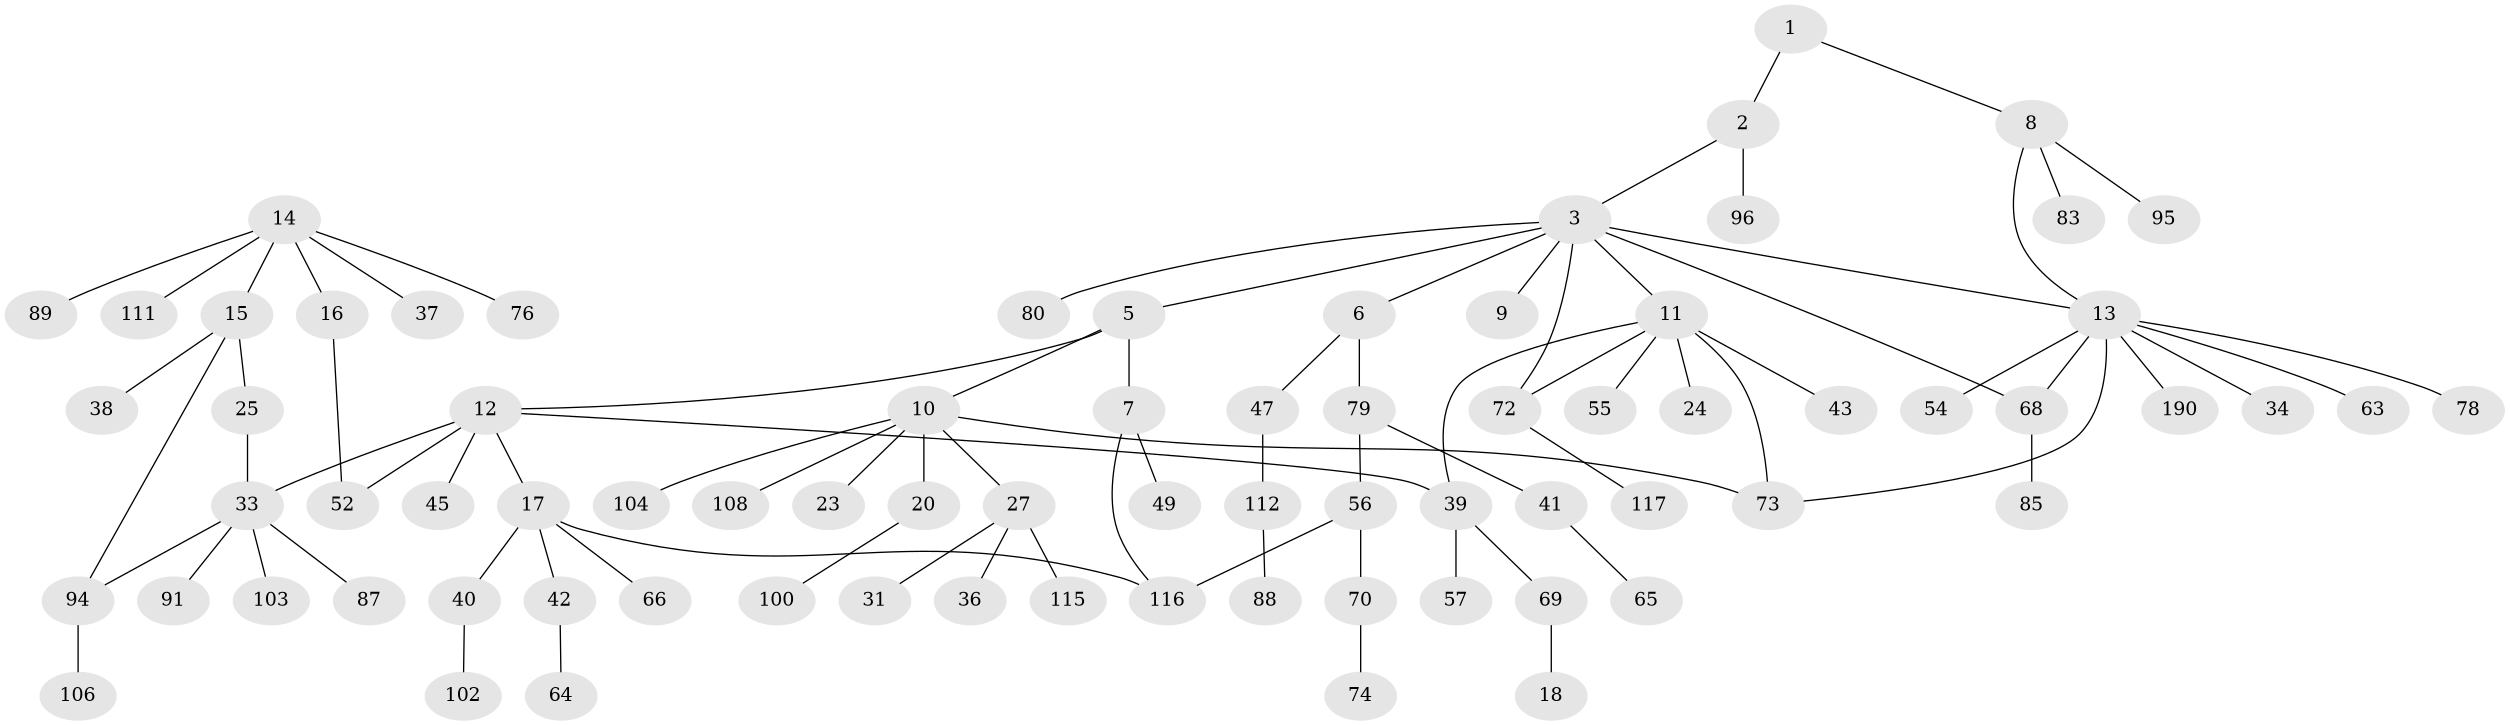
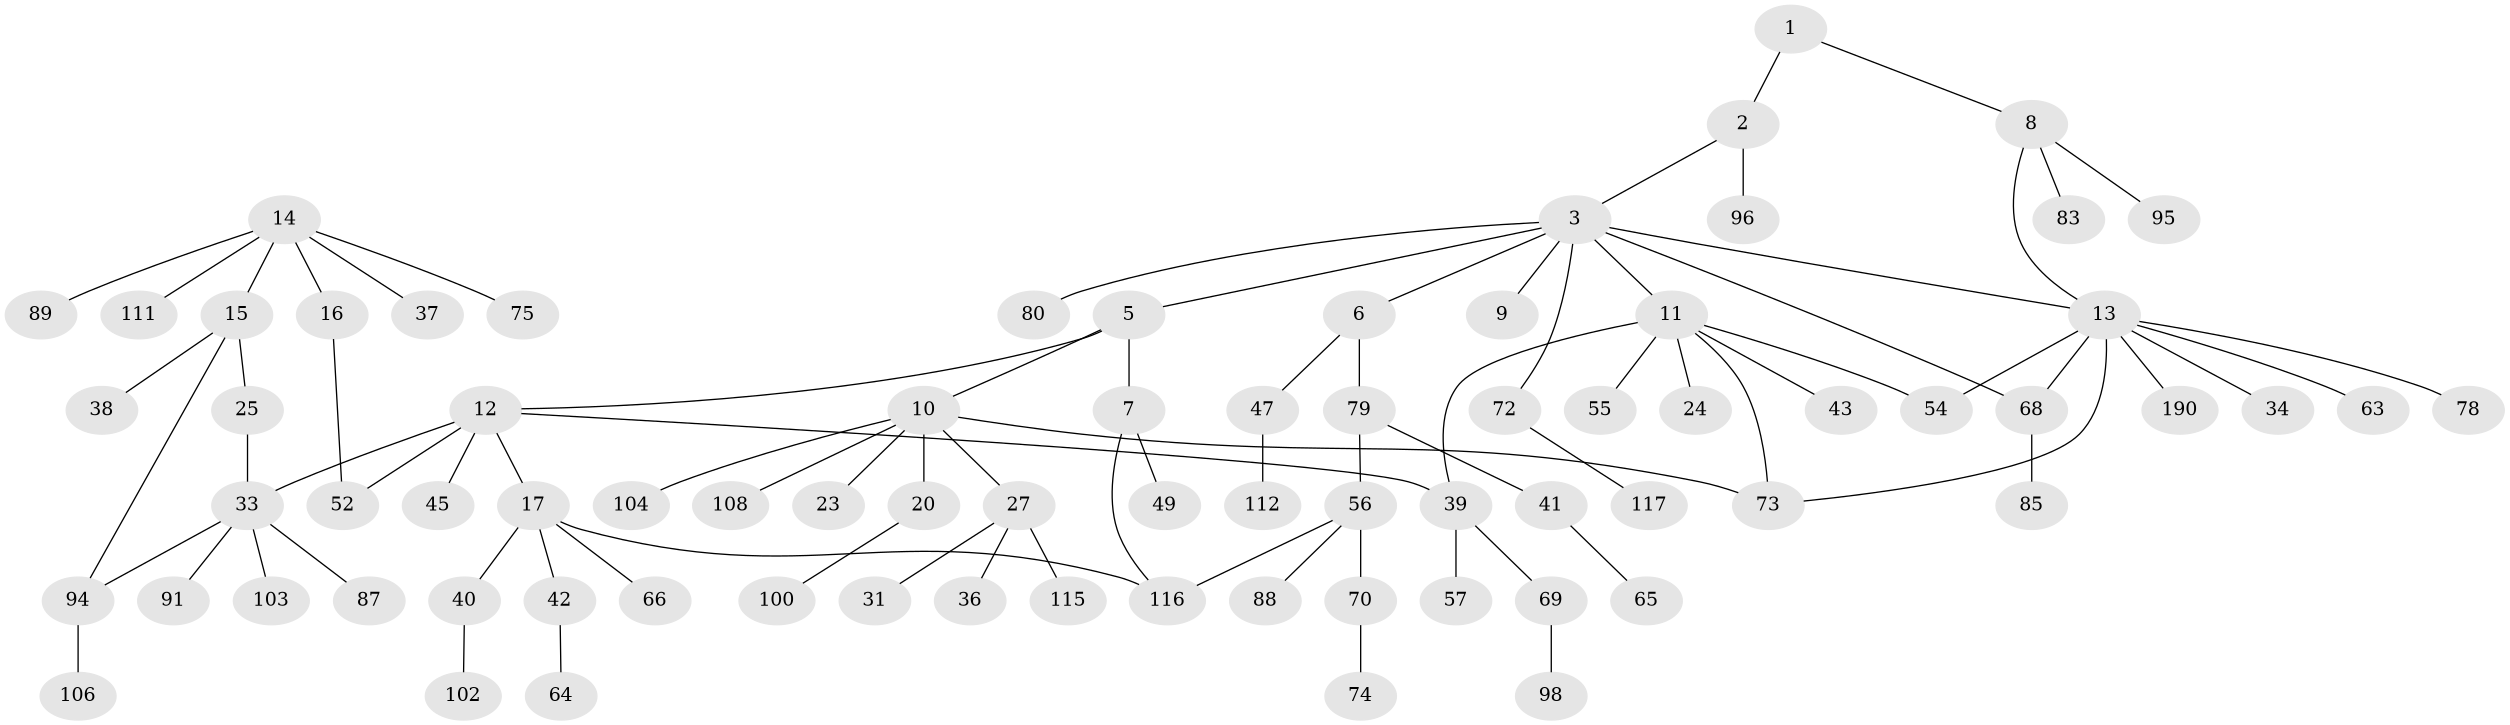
(523, 315) -> (523, 315)
(1588, 363) -> (1807, 357)
(1264, 544) -> (1313, 553)
(1551, 696) -> (1551, 696)
